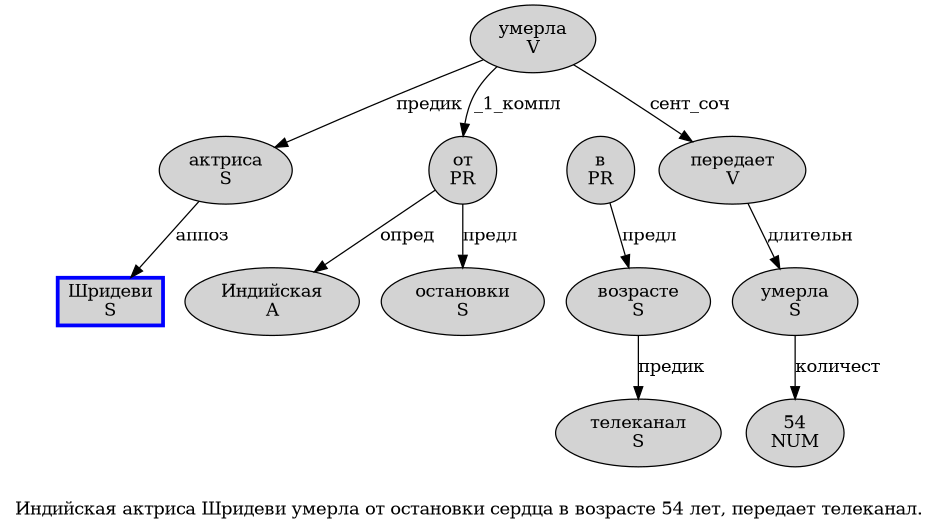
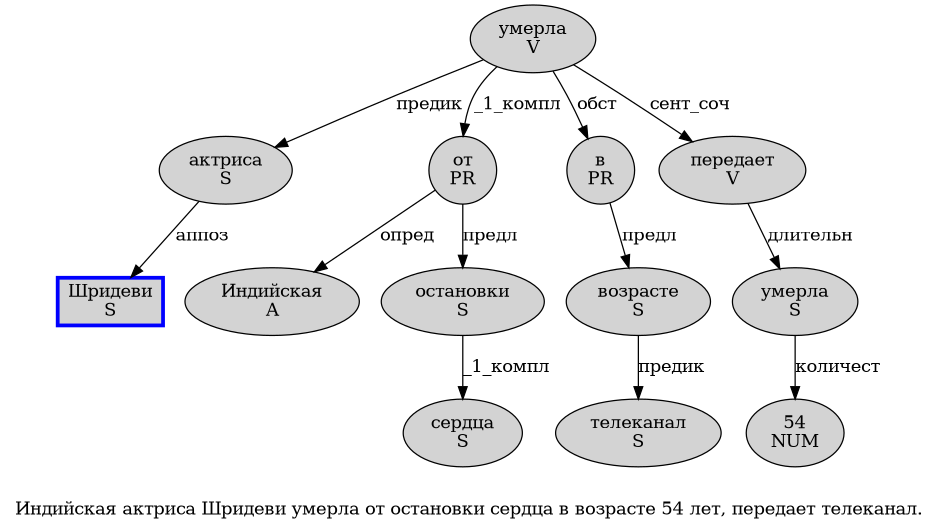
none -> (569, 99)
none -> (463, 433)
